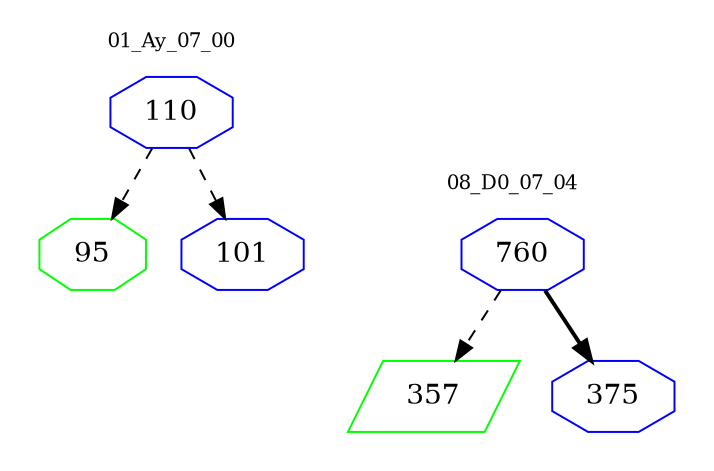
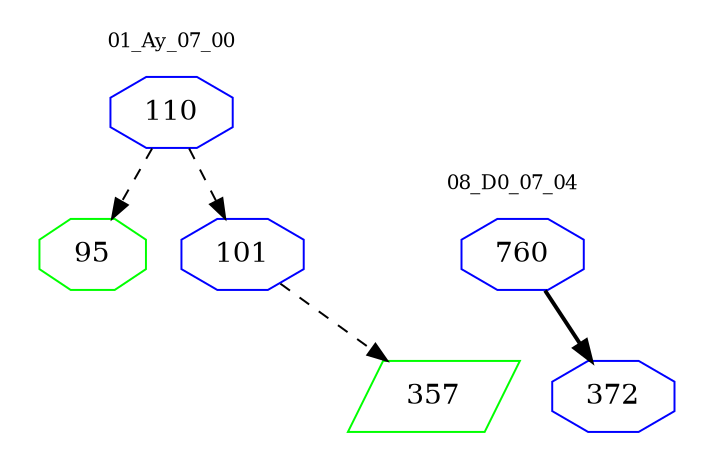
(484, 317) -> (349, 333)
(613, 396) -> (613, 396)
